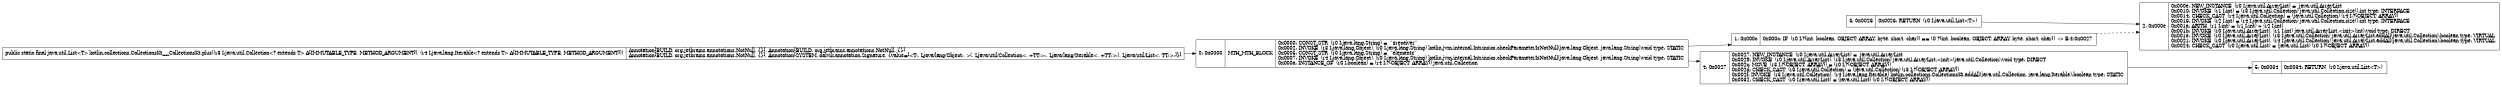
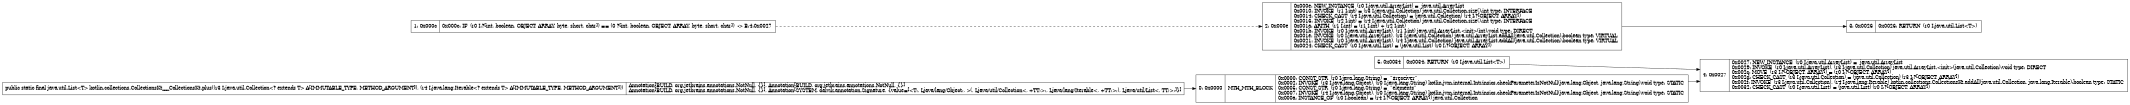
(2059, 23) -> (1732, 26)
(1708, 46) -> none
(2188, 68) -> (1603, 67)
